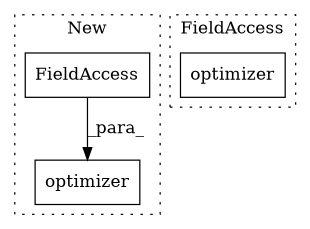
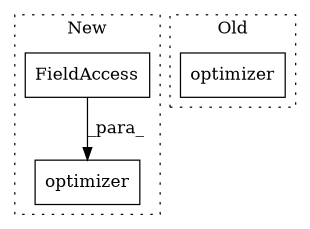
(233, 29) -> (233, 29)
